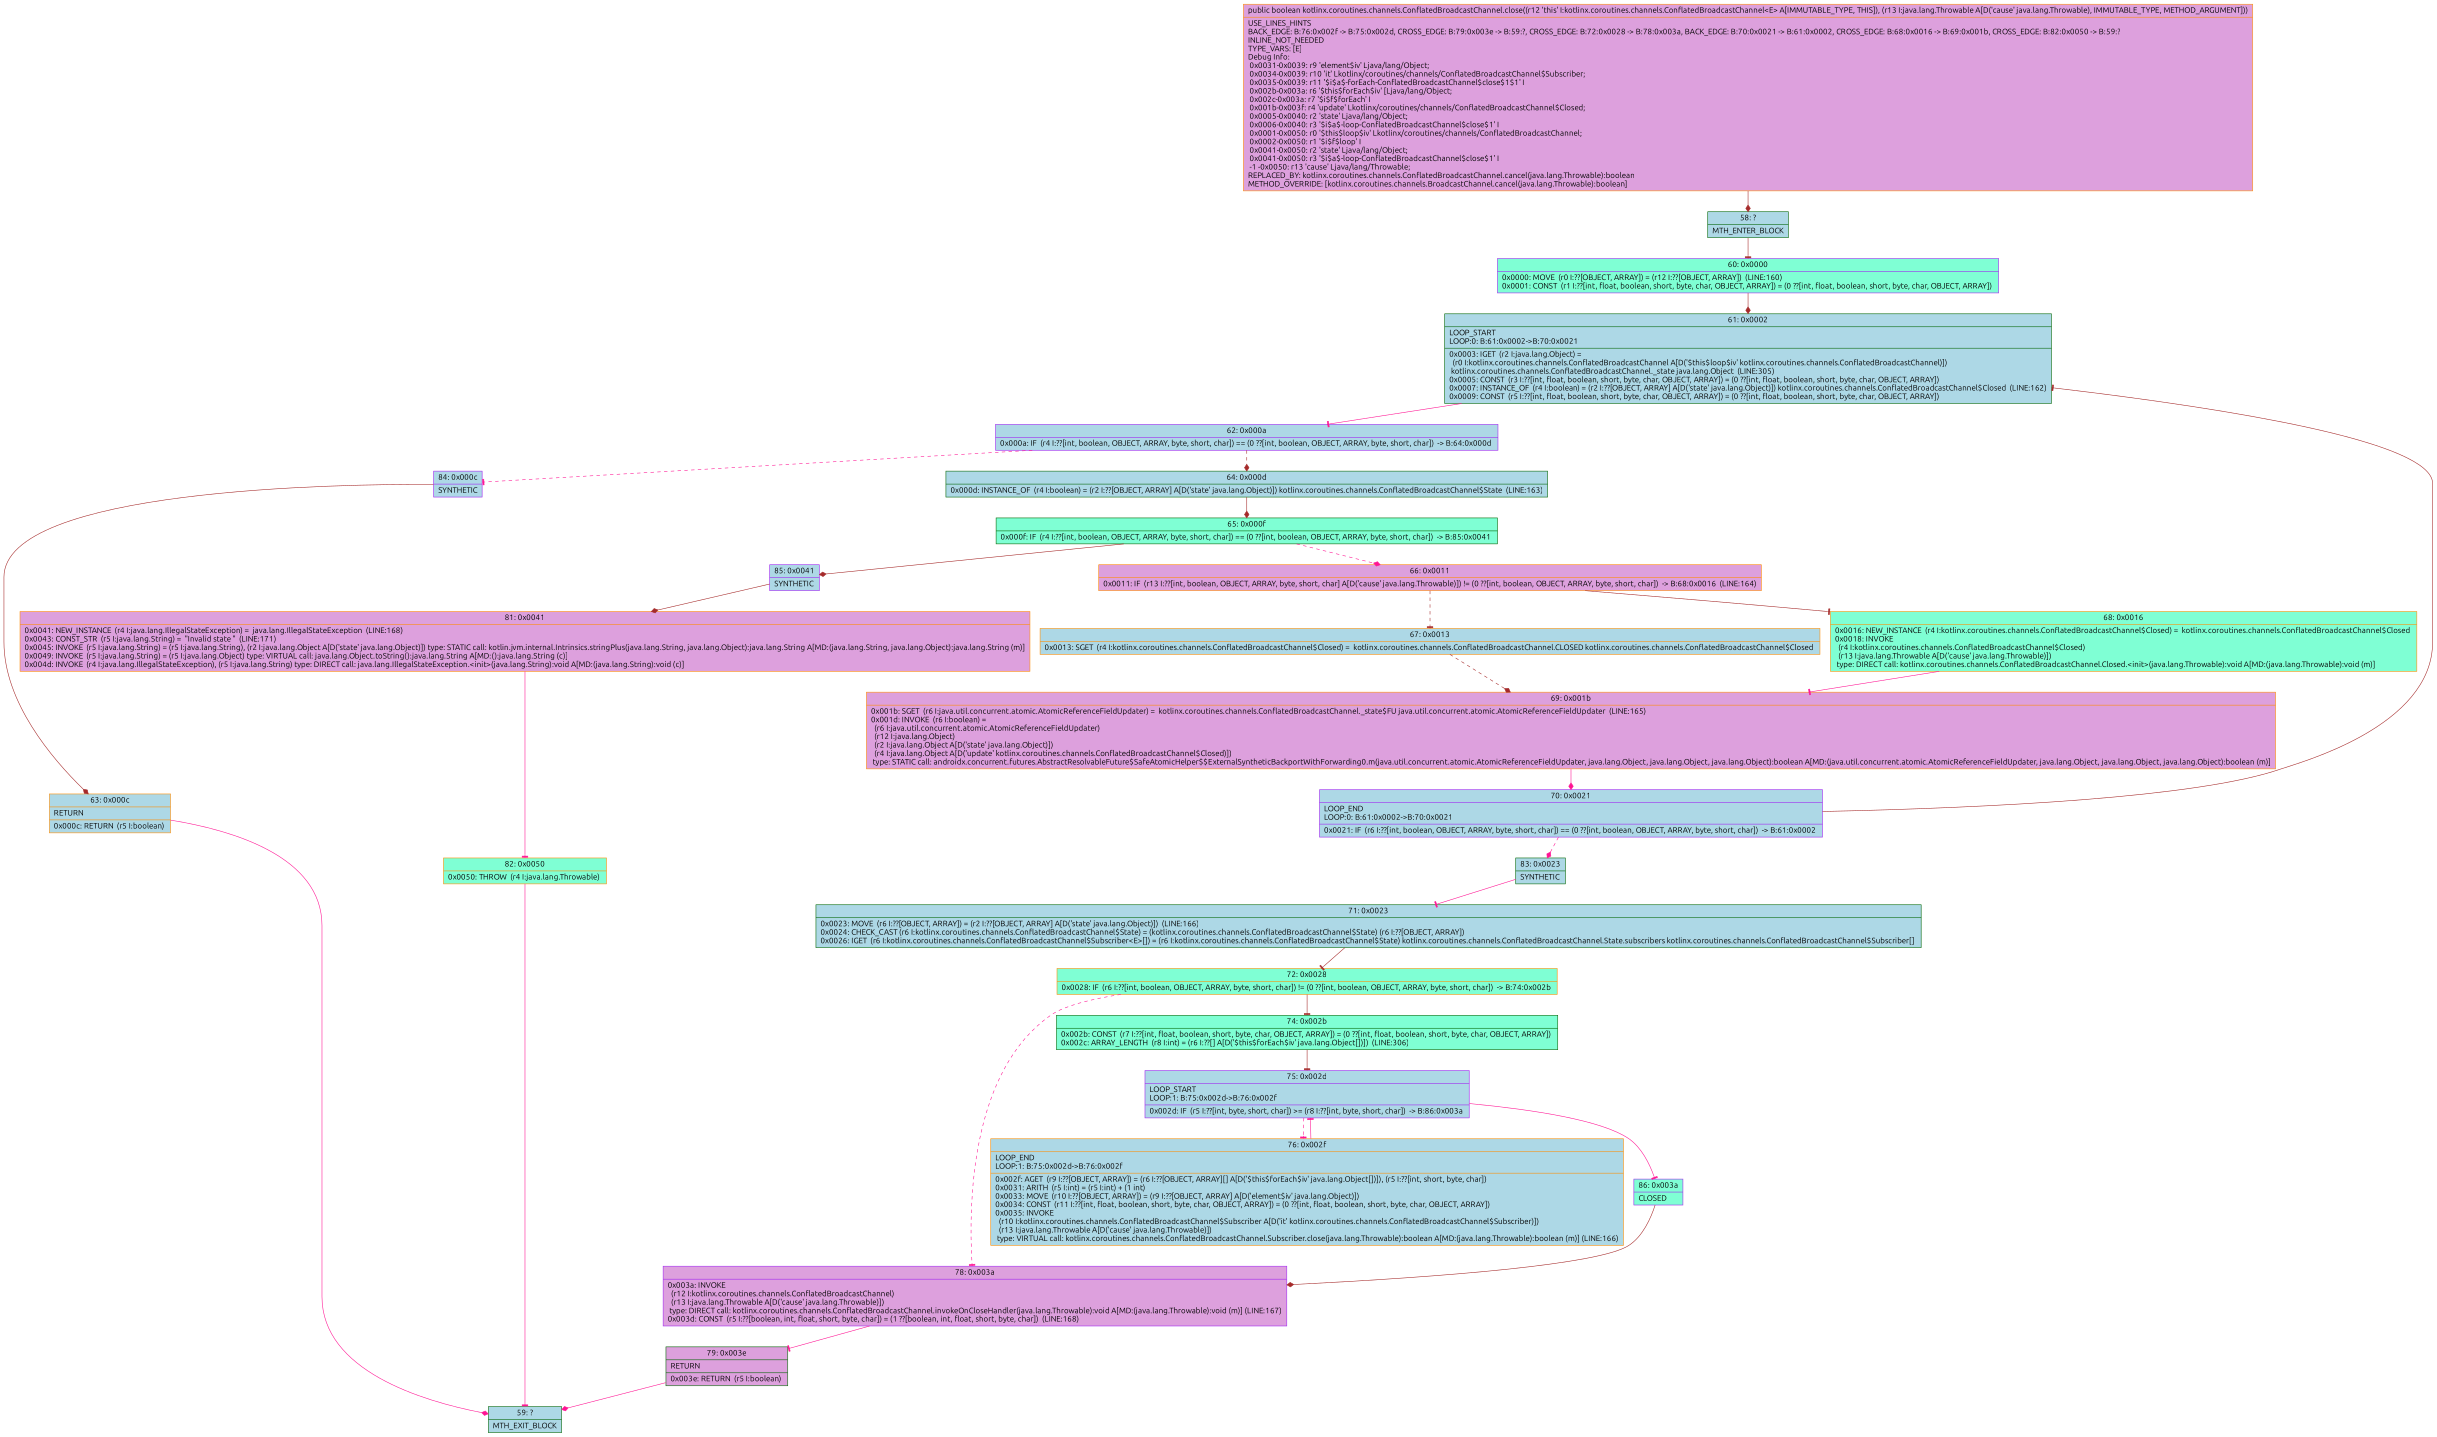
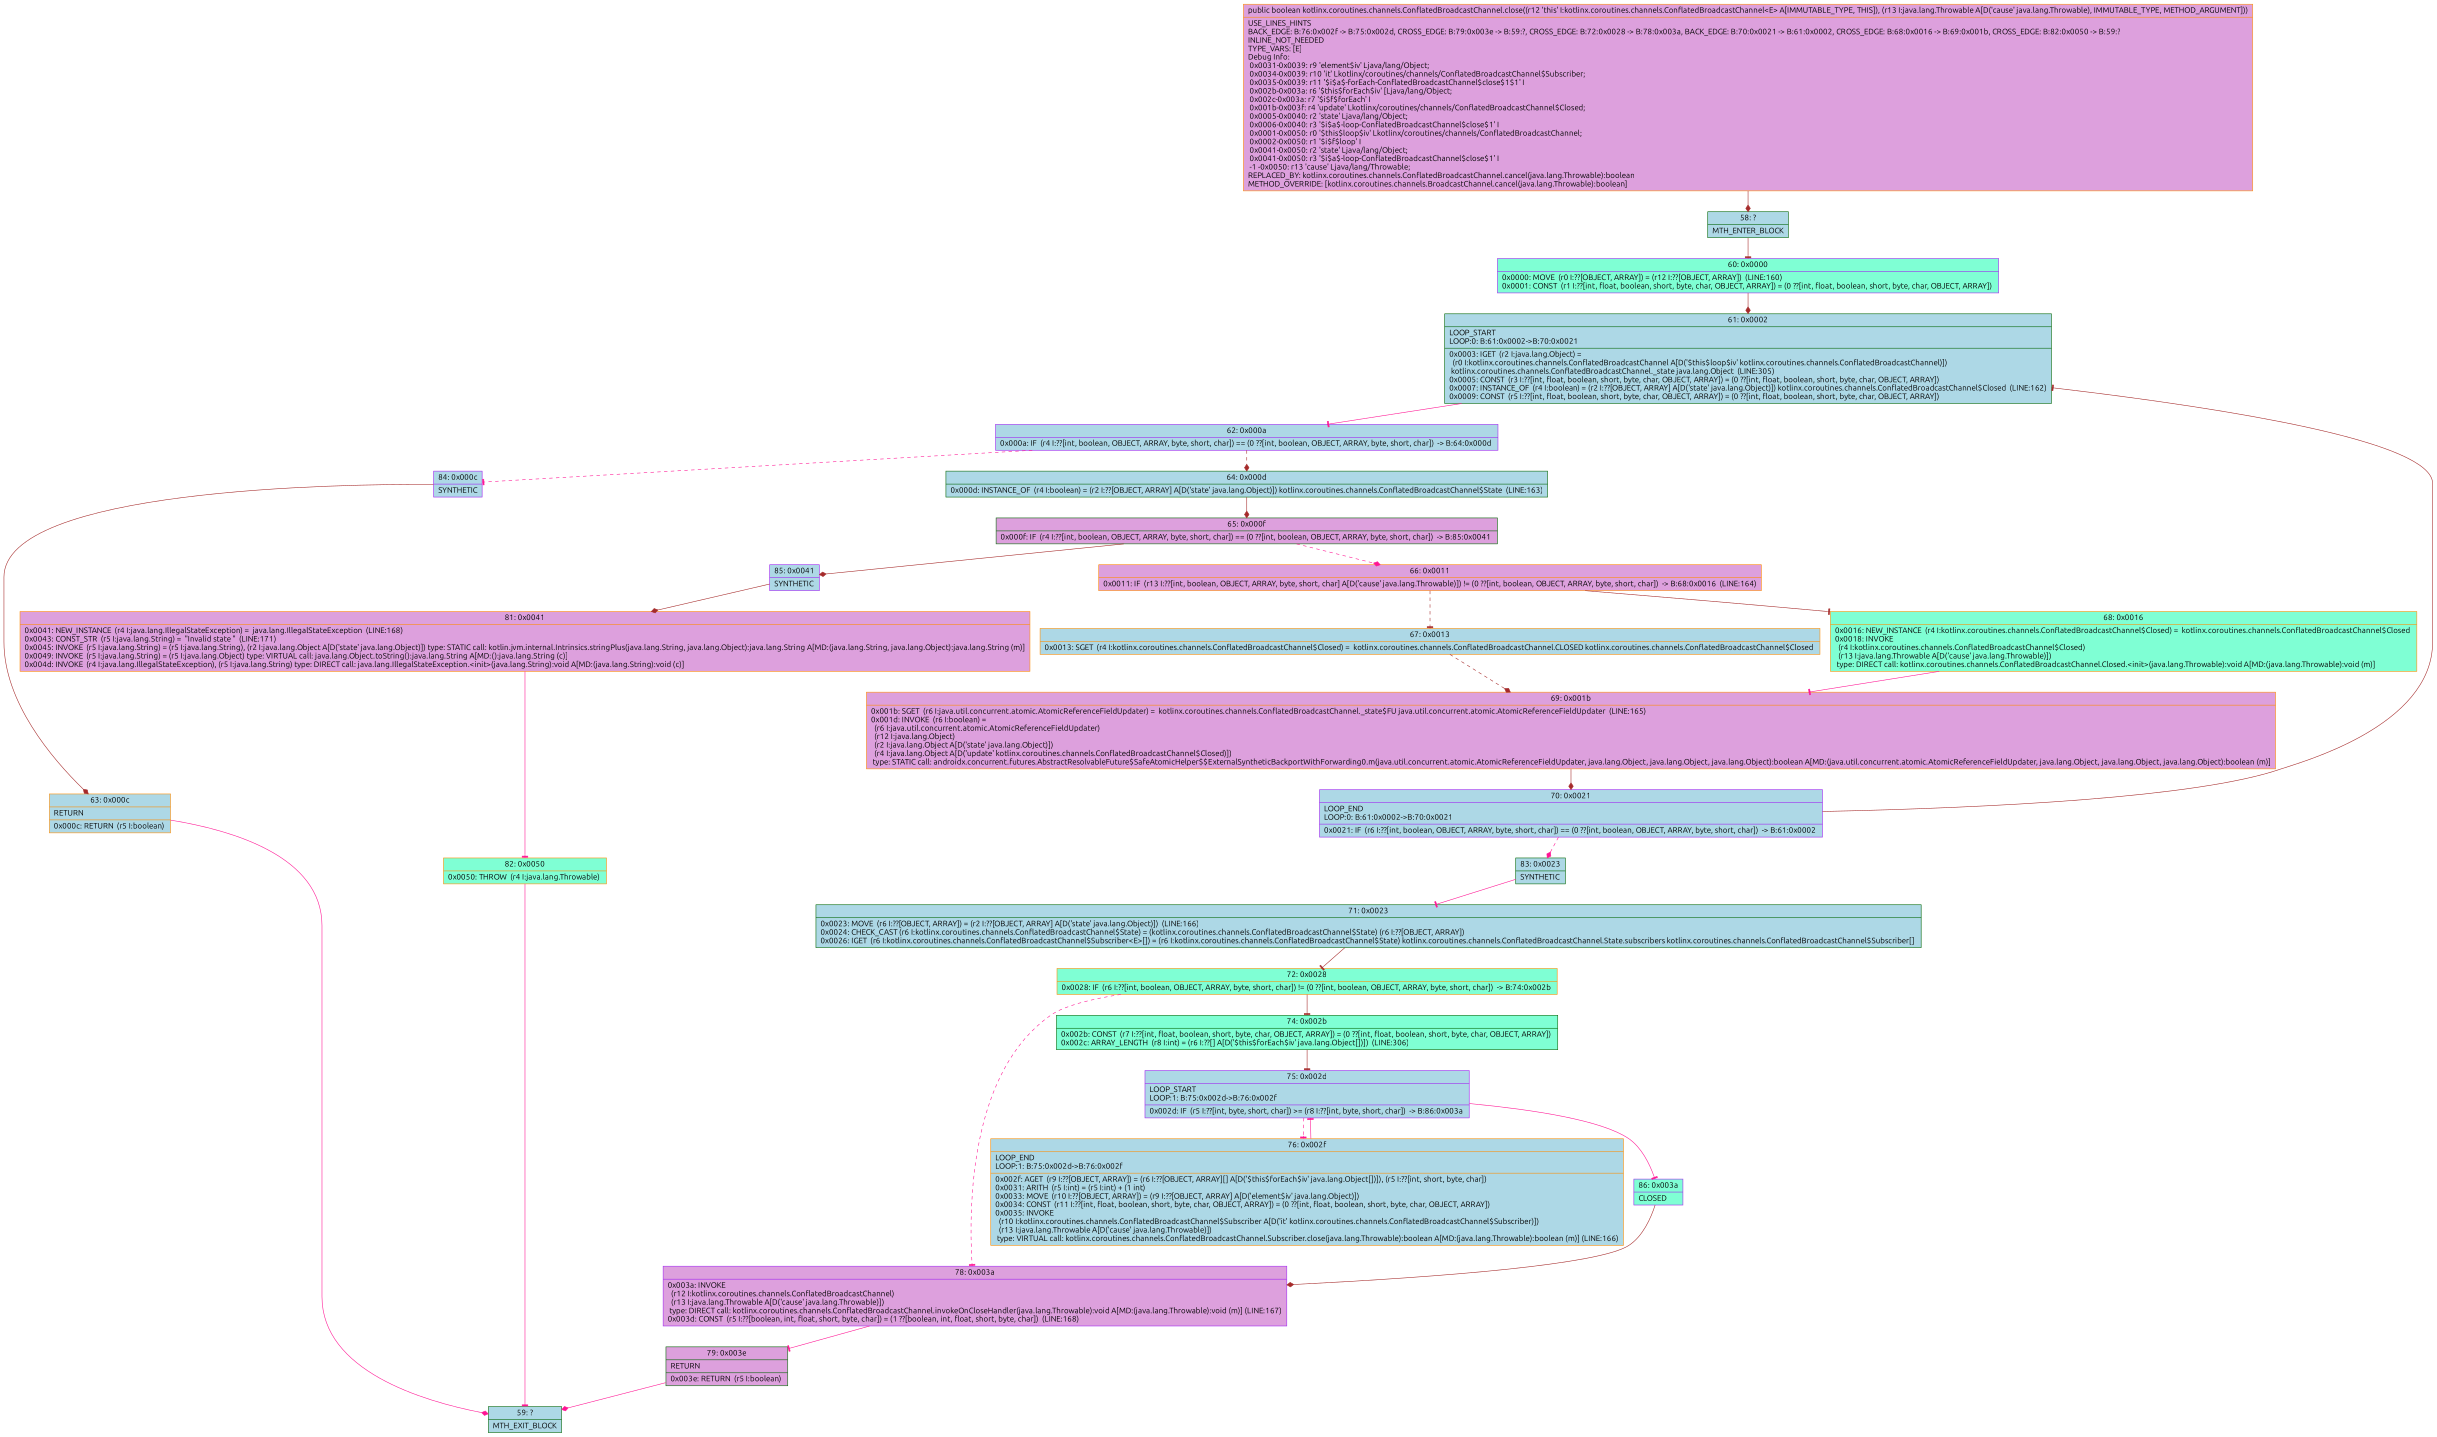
(1247, 531) -> (1247, 531)
(1571, 776) -> (1571, 776)
